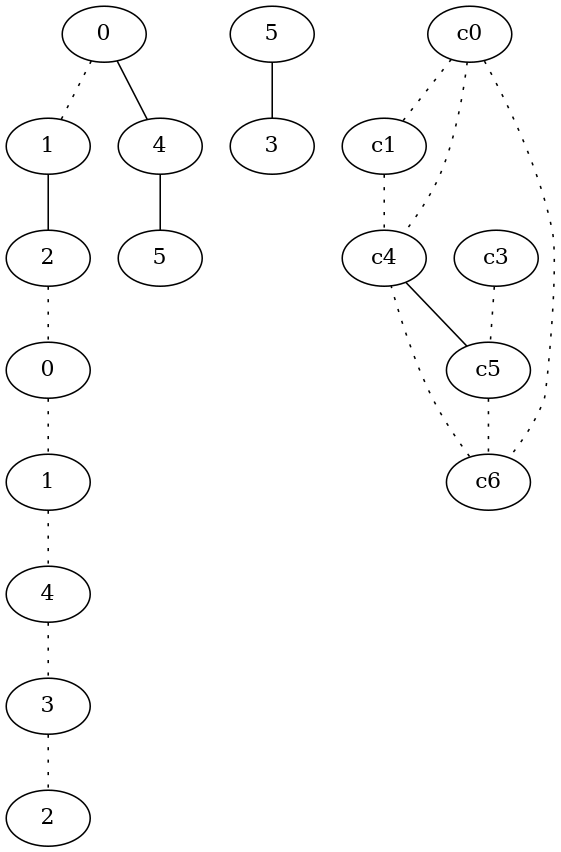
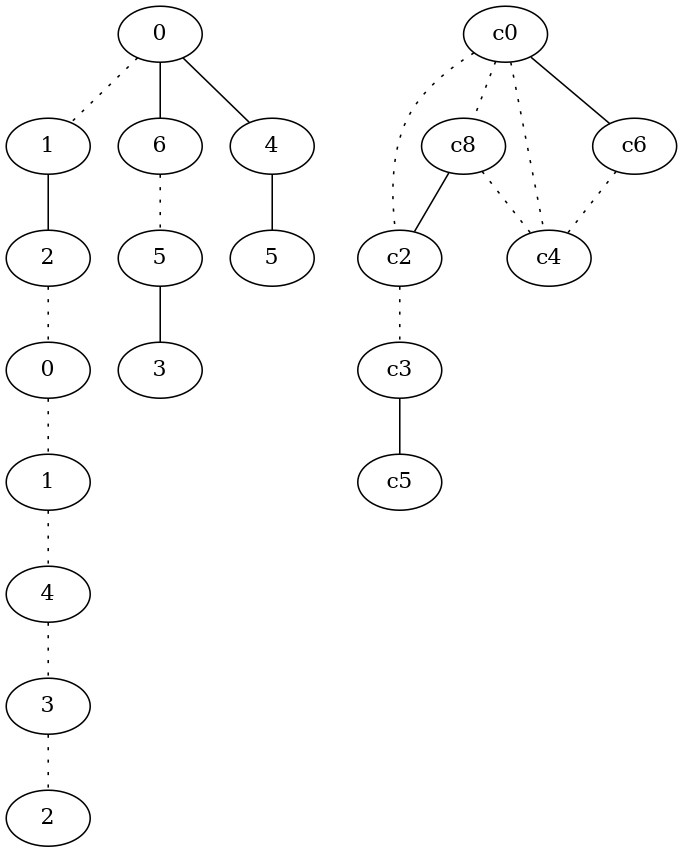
none -> (160, 146)
(384, 146) -> (464, 146)
none -> (400, 258)
(554, 258) -> (570, 90)
(436, 314) -> none
(492, 314) -> (400, 426)
(488, 426) -> none
